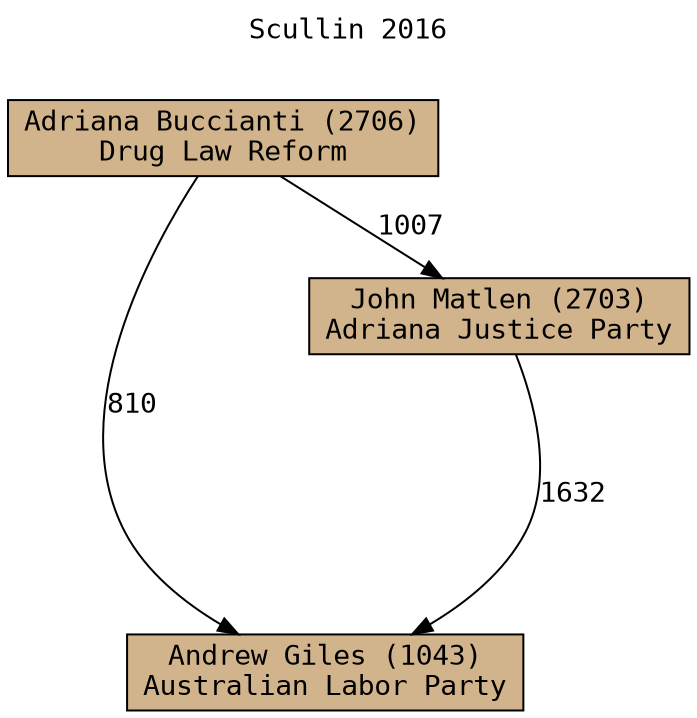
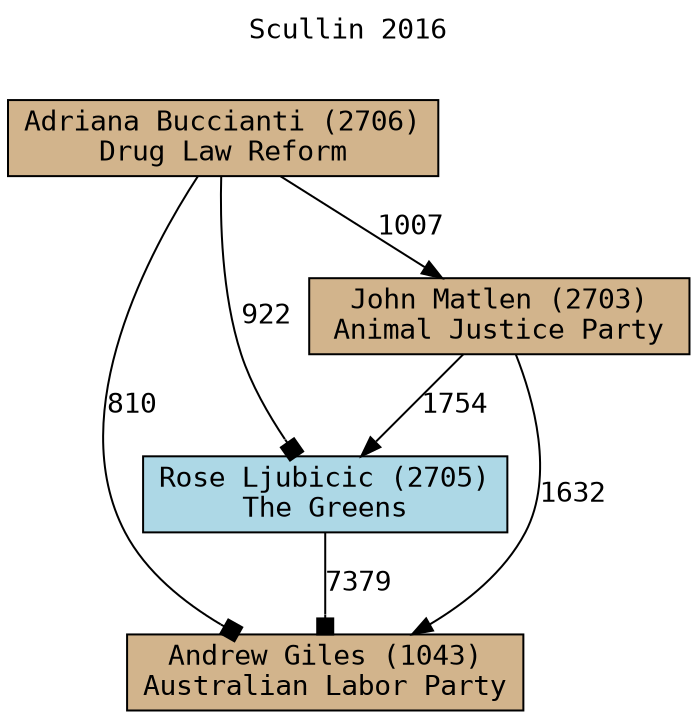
(499, 316) -> (499, 316)
(105, 413) -> (105, 413)
none -> (325, 494)
